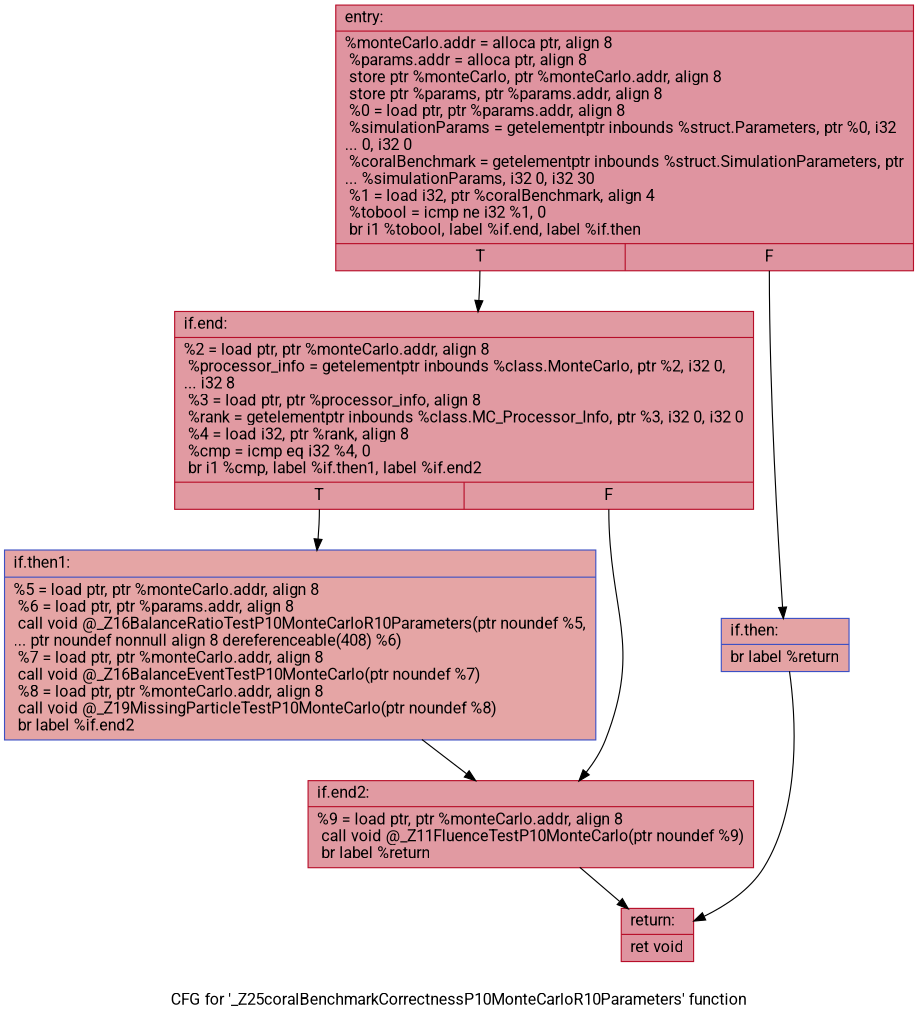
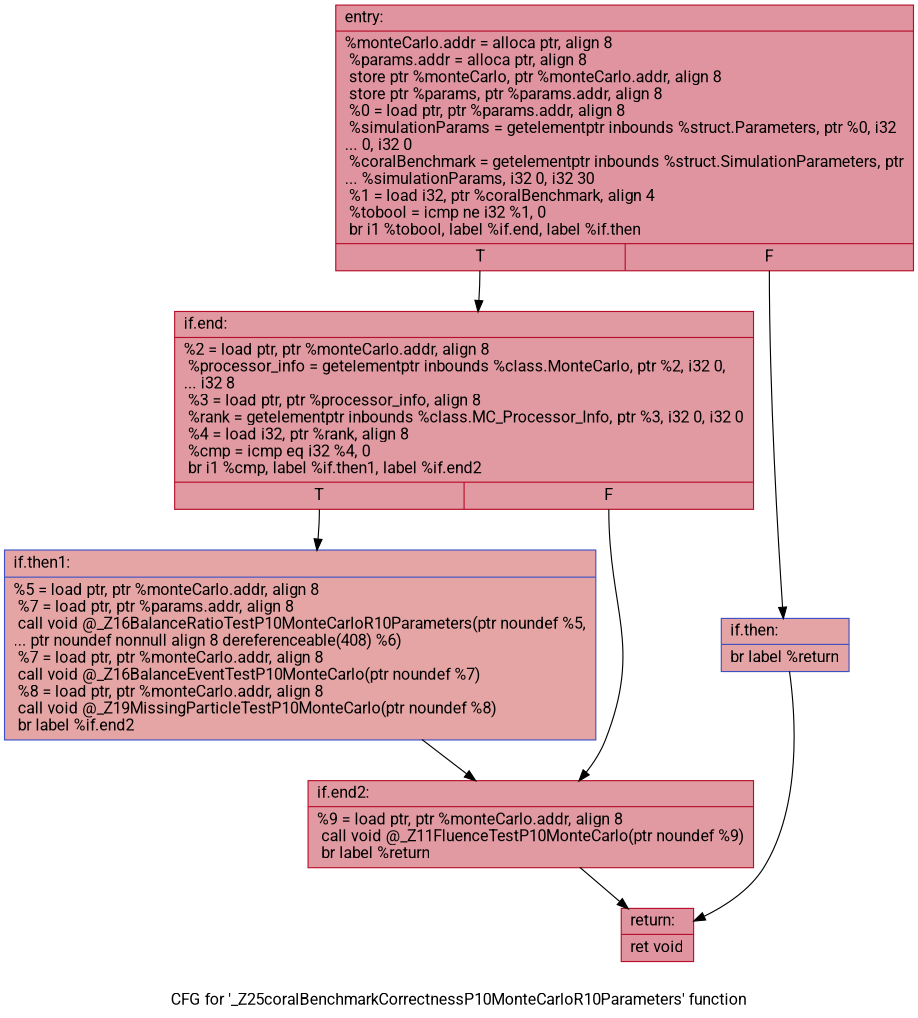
(154, 607) -> (154, 607)
